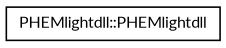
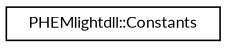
(113, 24) -> (113, 24)
